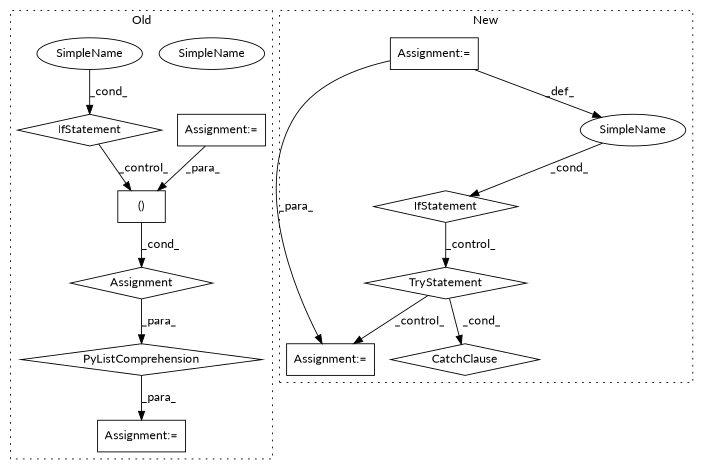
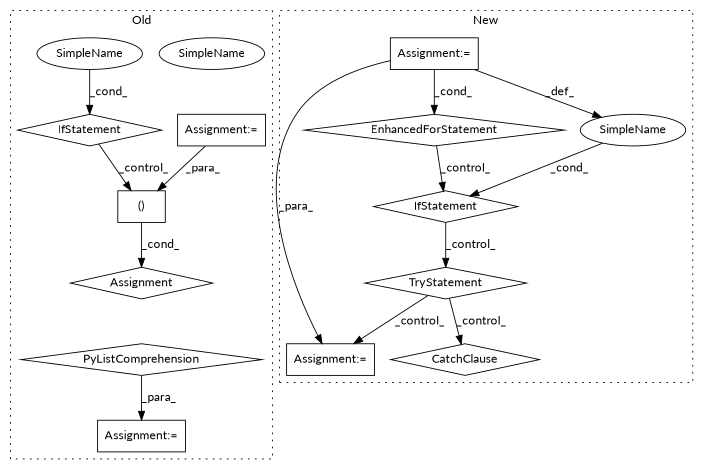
none -> (434, 130)
(142, 317) -> none
(482, 321) -> (482, 321)
